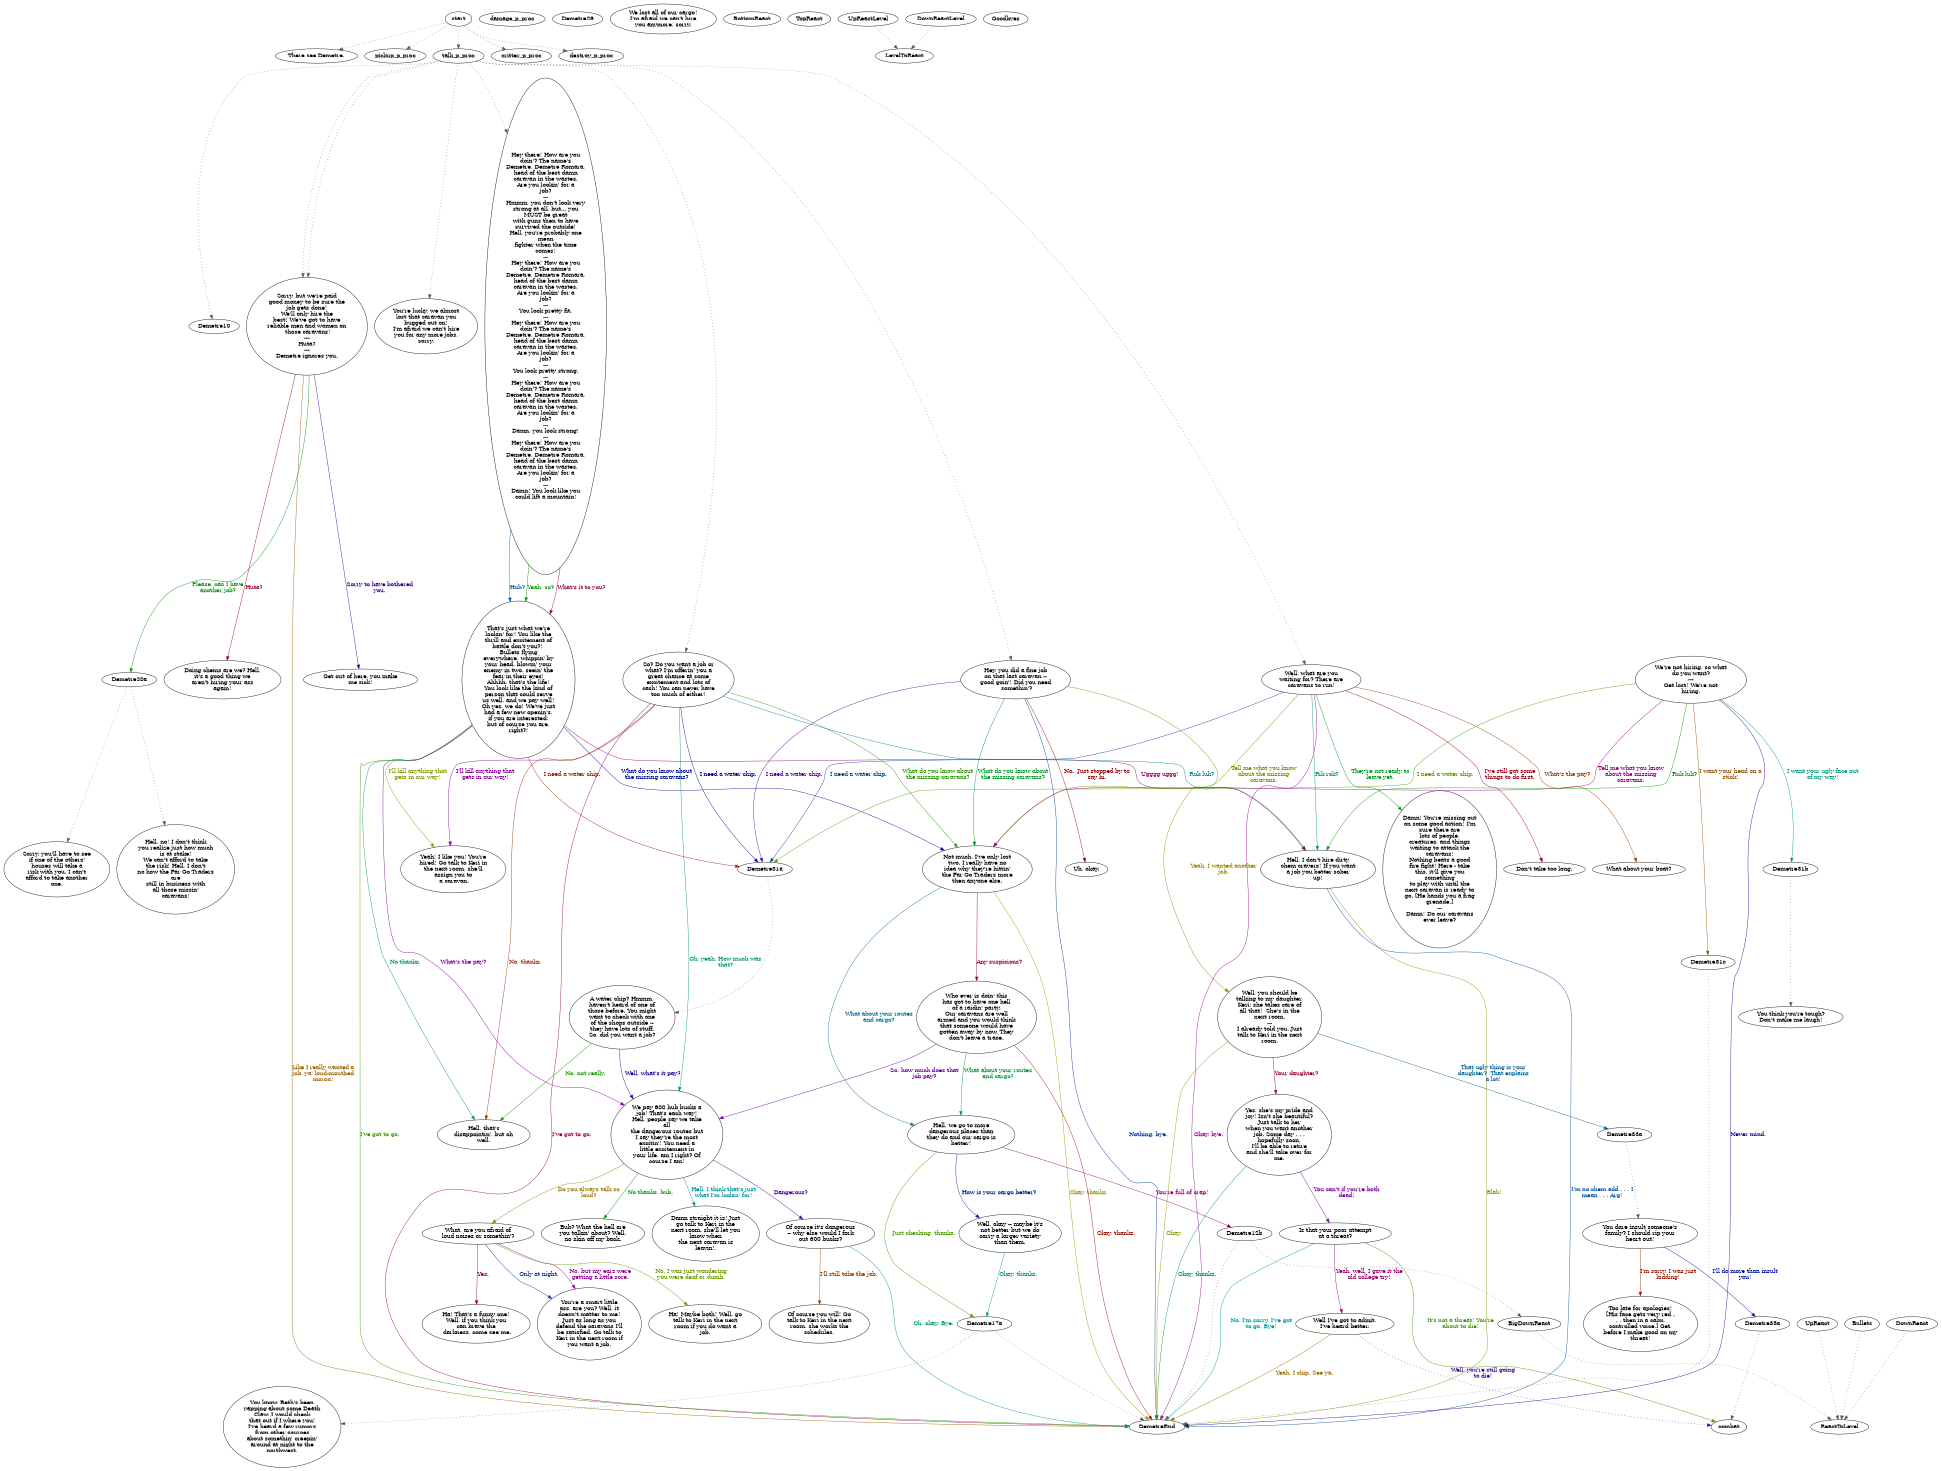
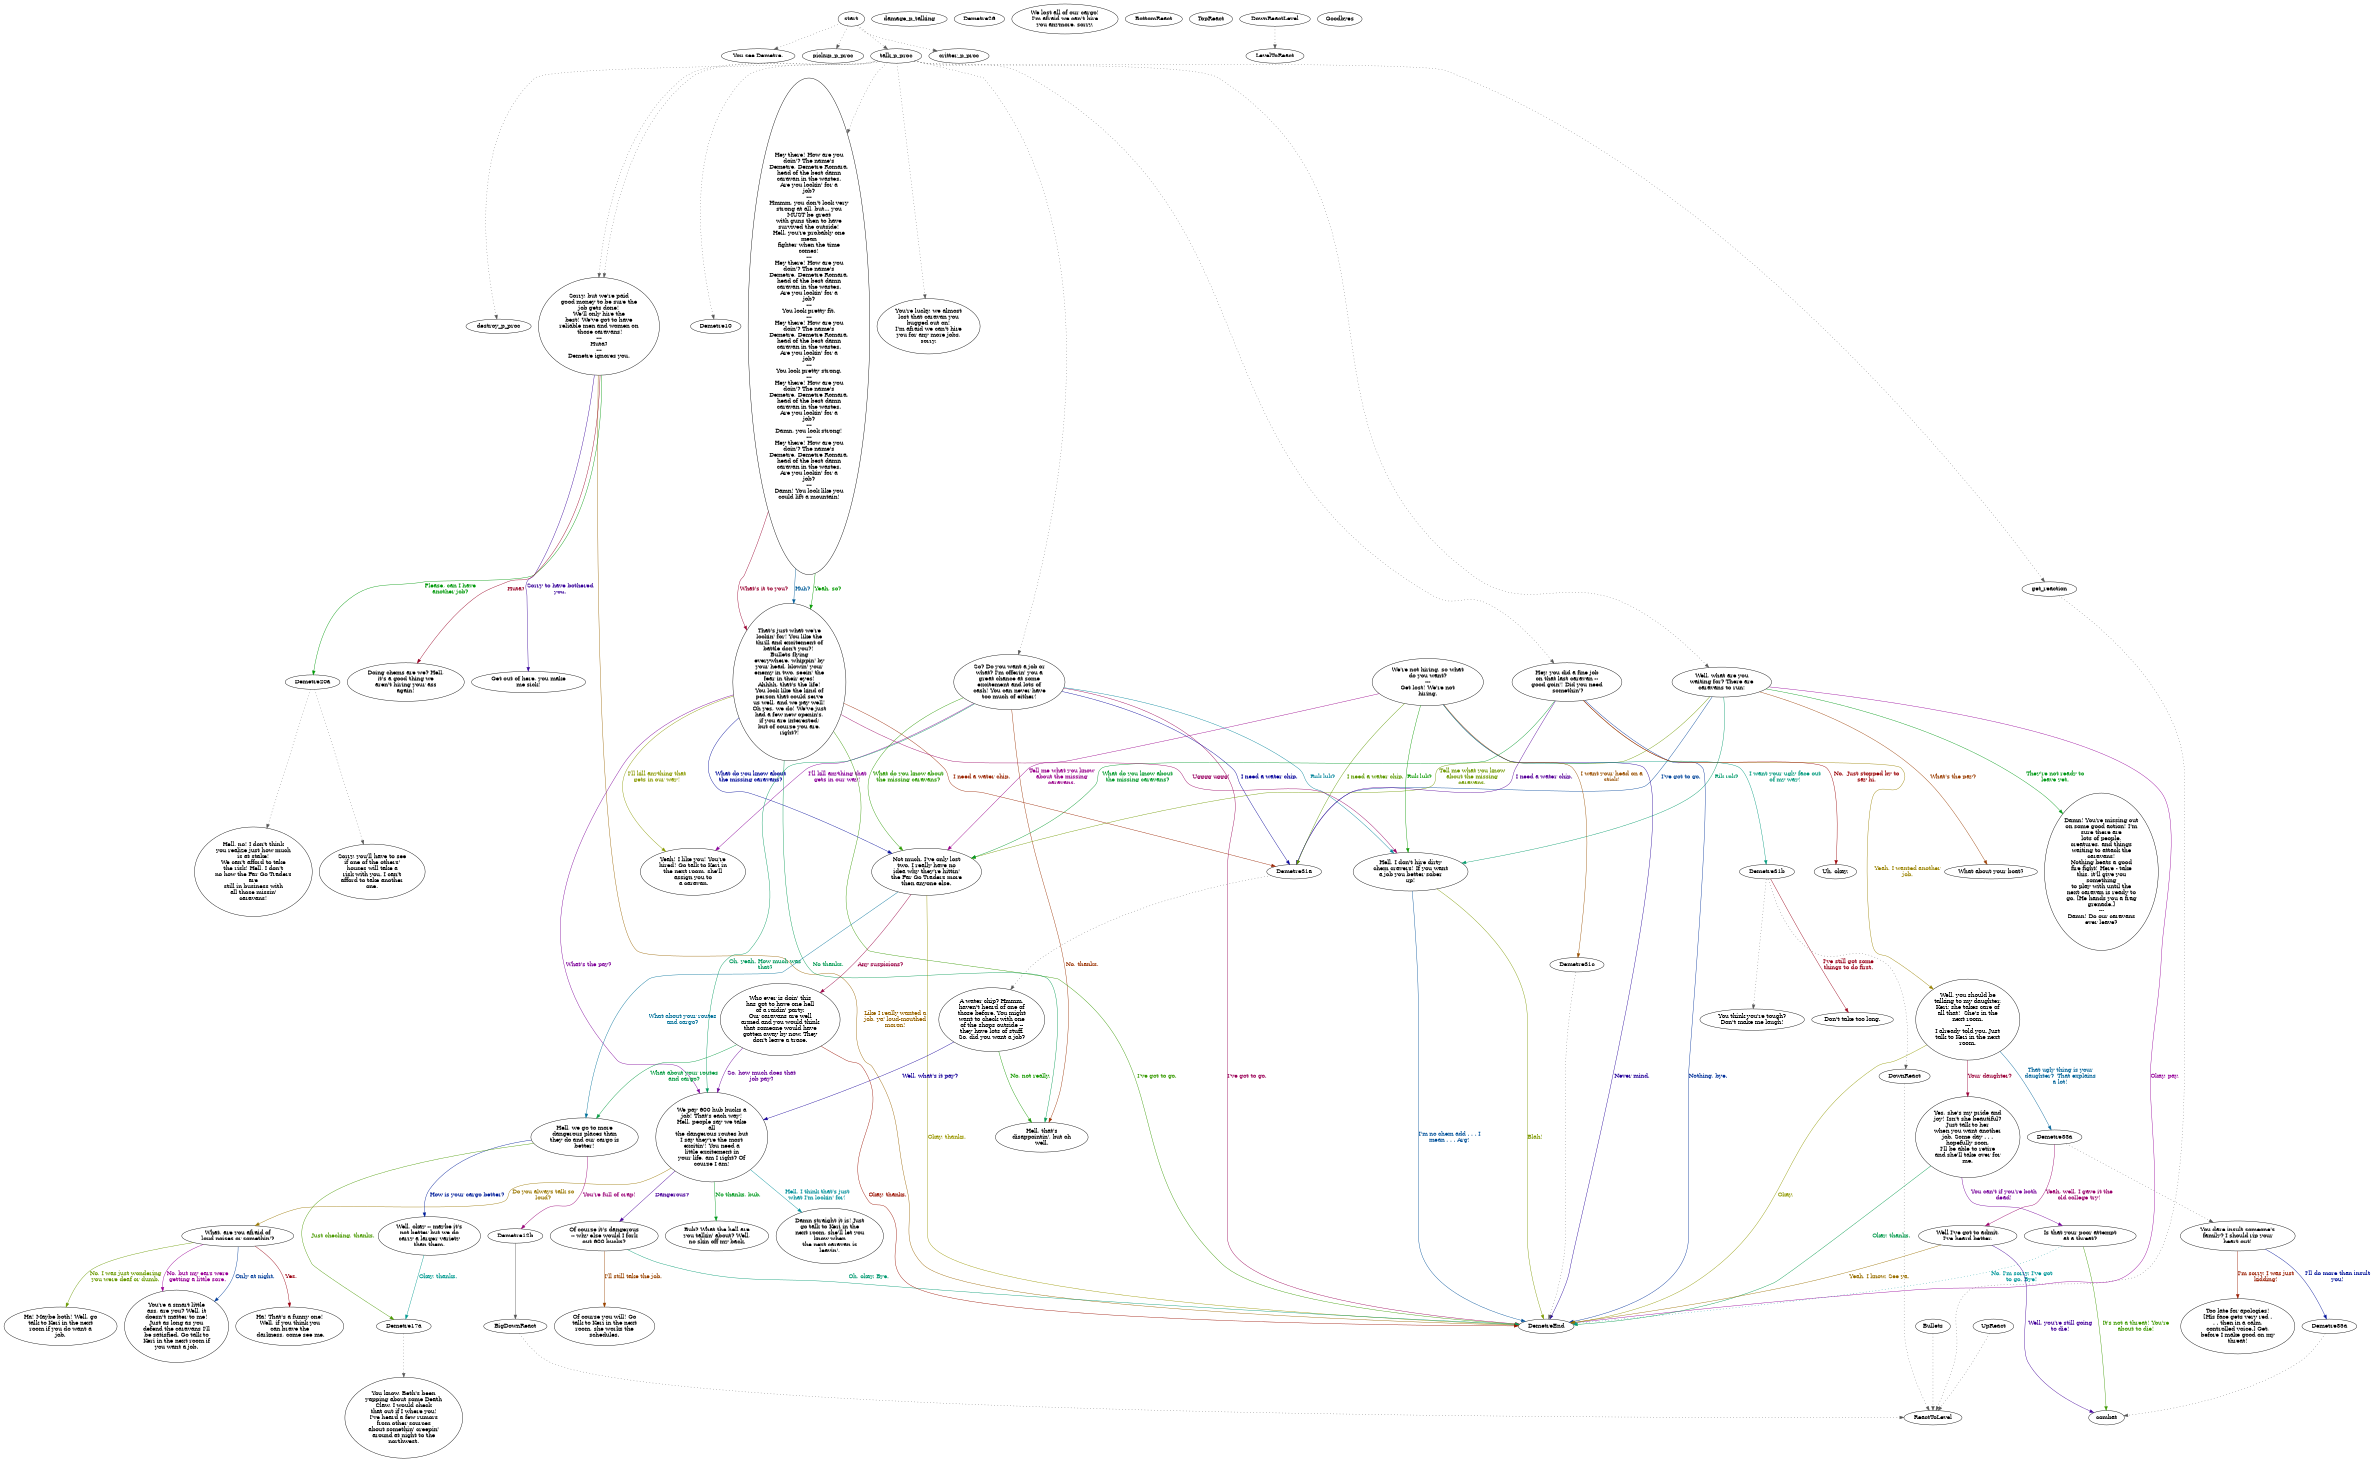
(512, 19) -> (909, 19)
(868, 19) -> none
(512, 43) -> (581, 72)
(316, 56) -> (758, 56)
none -> (2049, 589)
(1463, 754) -> (1805, 941)
(858, 775) -> (1681, 777)
none -> (1860, 954)
(1209, 1135) -> (2165, 1076)
(1385, 1267) -> (515, 1279)
(1335, 1277) -> (2040, 1199)
(1220, 1314) -> (1883, 1290)
(1211, 1333) -> none
(1304, 1373) -> (1879, 1277)
(1065, 1378) -> none
(1527, 1398) -> (2025, 1336)
